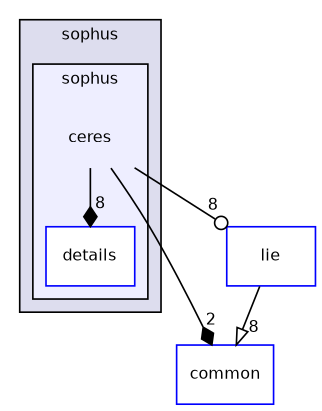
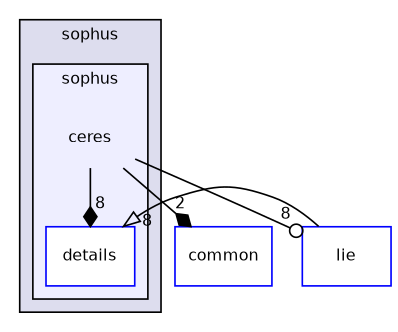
(251, 308) -> (230, 187)
